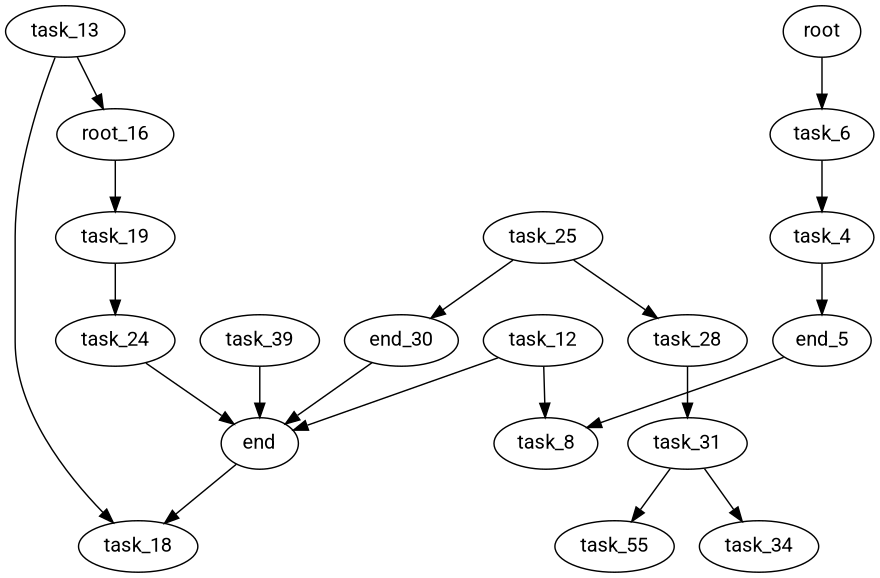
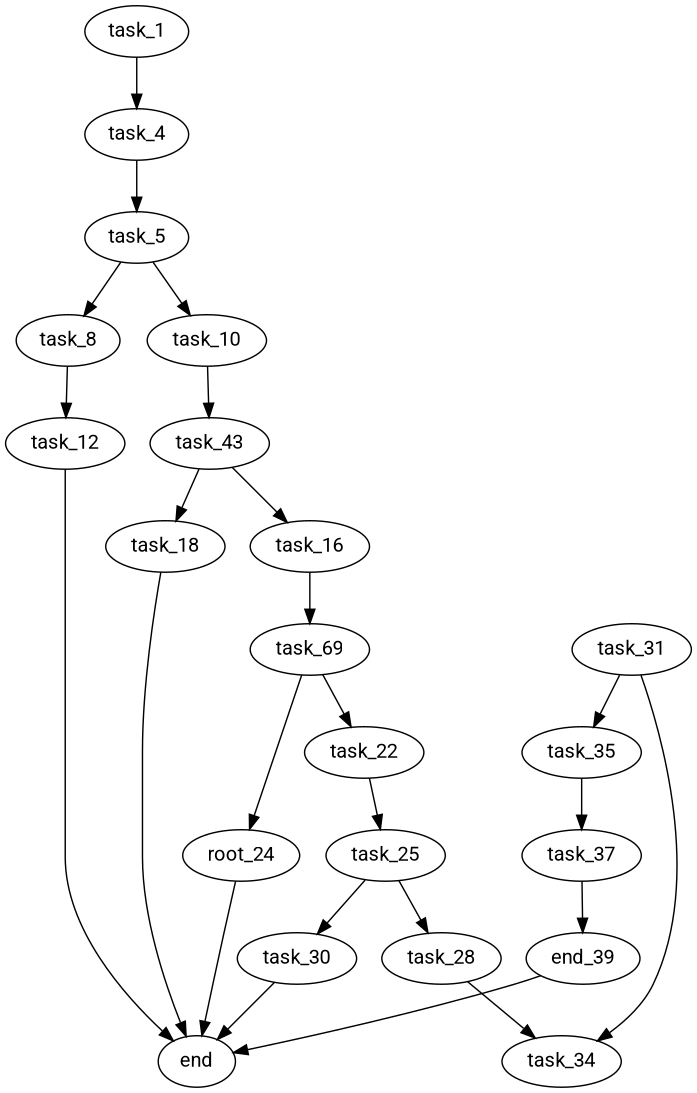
(65, 31) -> (210, 443)
(822, 31) -> none
(115, 134) -> (310, 546)
(822, 134) -> (137, 31)
(115, 237) -> (310, 649)
(115, 340) -> (241, 855)
none -> (207, 340)
(260, 340) -> (583, 958)
(401, 340) -> (297, 958)
(822, 340) -> (137, 237)
(688, 383) -> (496, 1005)
(544, 385) -> (67, 385)
(206, 489) -> (142, 799)
(615, 546) -> (582, 752)
none -> (364, 752)
none -> (582, 855)
